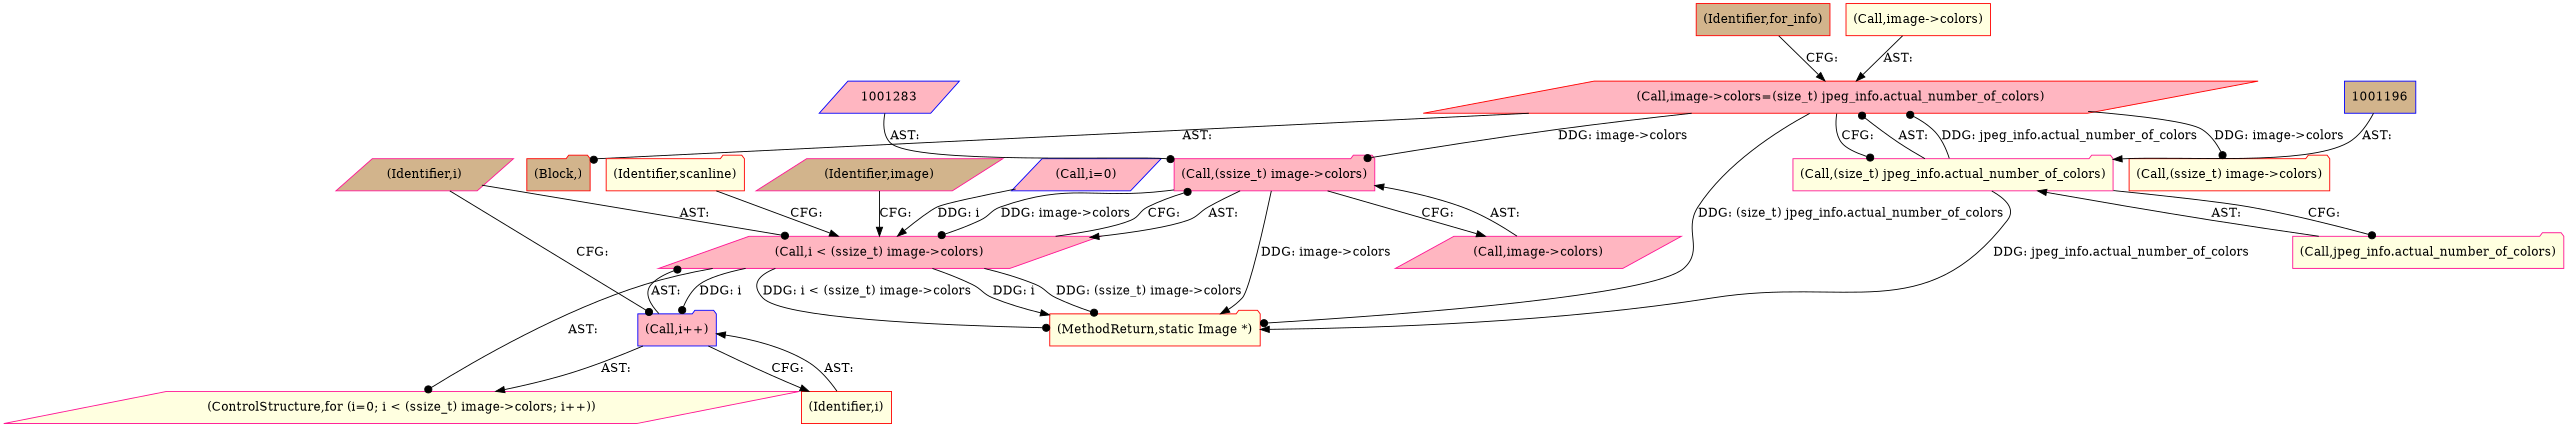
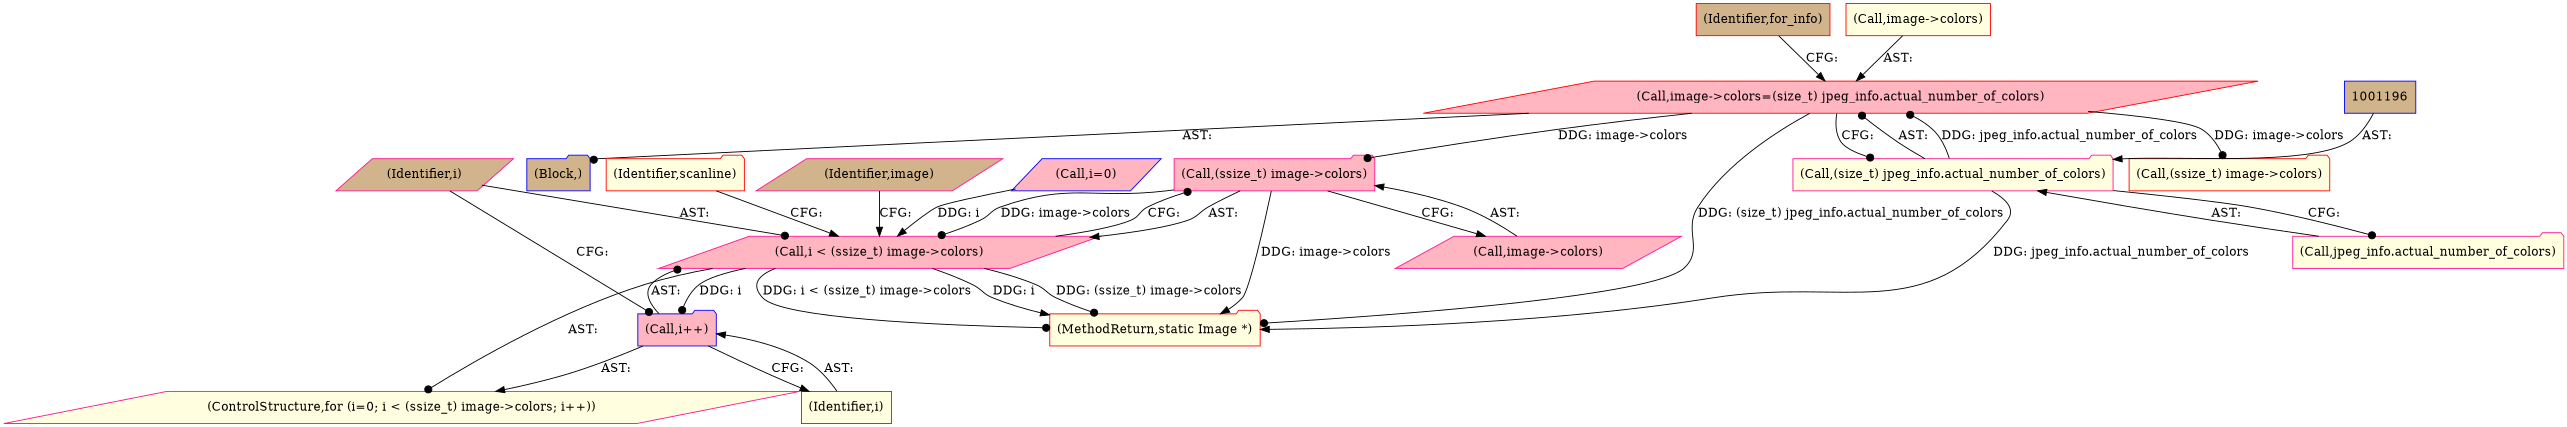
(889, 97) -> none
(558, 175) -> (558, 175)
